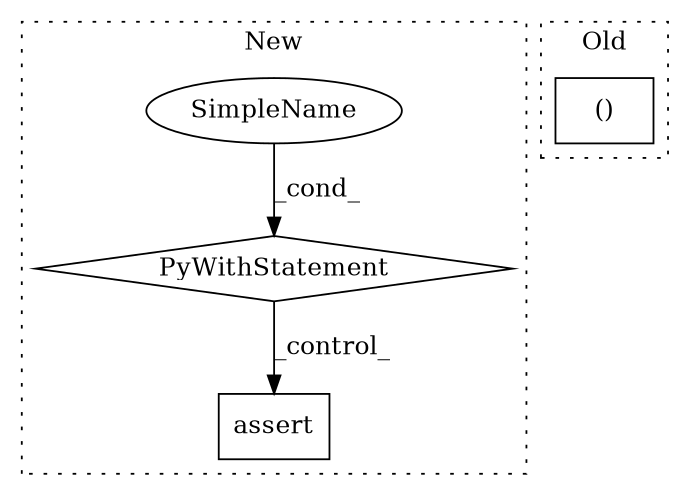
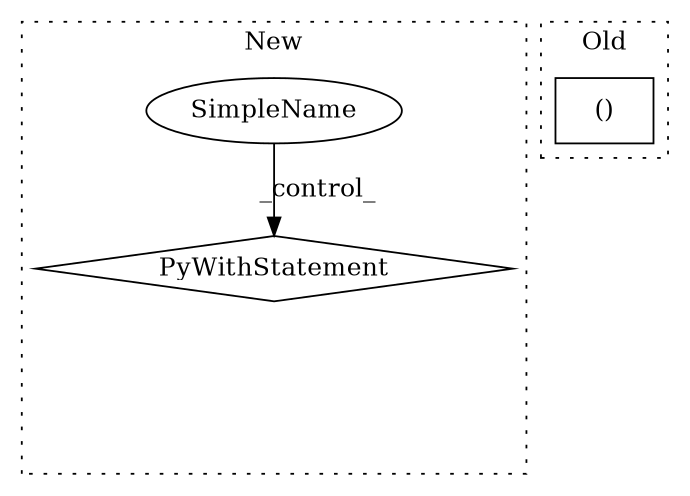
(318, 190) -> (318, 190)
(274, 427) -> none
